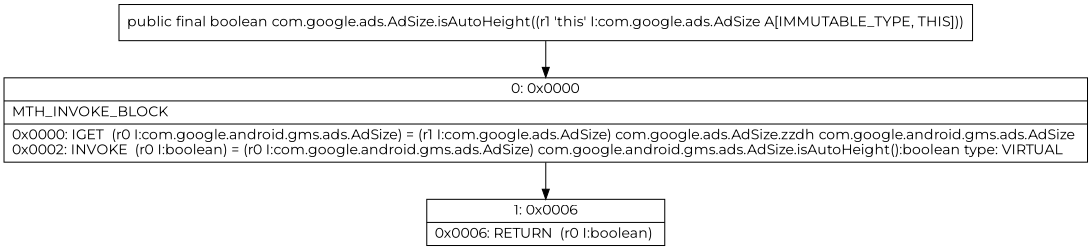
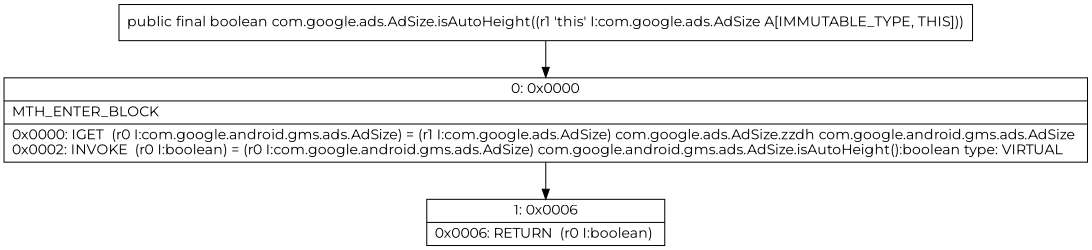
(90, 112) -> (86, 112)
